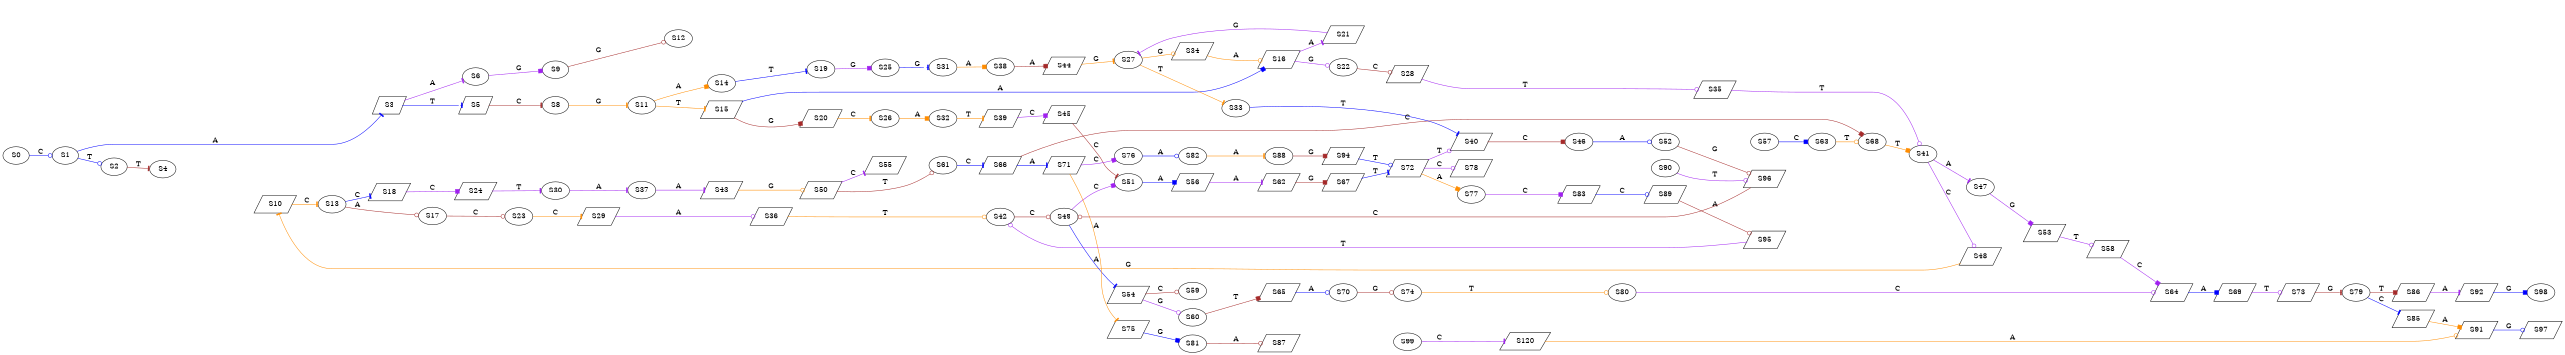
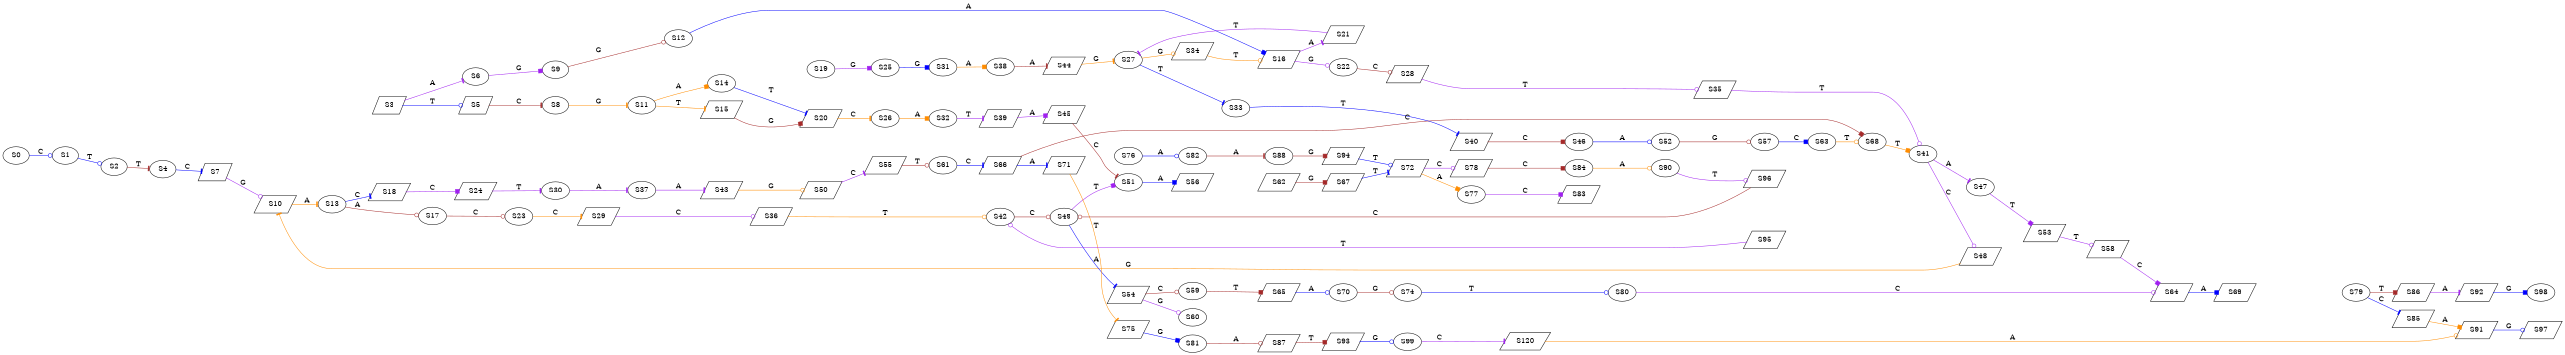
(1236, 26) -> (1236, 26)
(1236, 55) -> (1236, 55)
(1030, 66) -> (1030, 66)
(912, 68) -> (912, 68)
(770, 76) -> (769, 100)
(1181, 84) -> (1181, 84)
(1003, 92) -> (977, 10)
(431, 105) -> (431, 105)
(1032, 113) -> (1032, 113)
(969, 118) -> (969, 118)
(233, 144) -> none
(1235, 156) -> (1235, 156)
(1437, 156) -> none
(1712, 159) -> (1713, 142)
(1096, 164) -> none
none -> (1579, 168)
none -> (215, 172)
(1235, 182) -> none
(1096, 187) -> (1096, 187)
(885, 190) -> (913, 165)
(1665, 195) -> none
(307, 201) -> (307, 201)
(2012, 205) -> (2012, 205)
(678, 213) -> (678, 213)
(1096, 226) -> (1096, 226)
(1513, 292) -> (1513, 292)
(2298, 292) -> none
(1230, 307) -> (1232, 292)
none -> (1343, 342)
